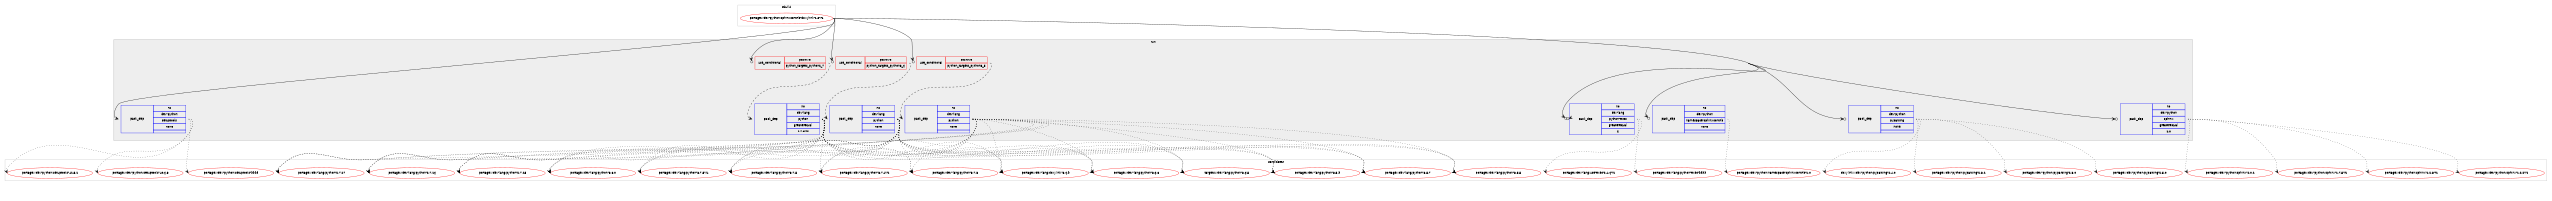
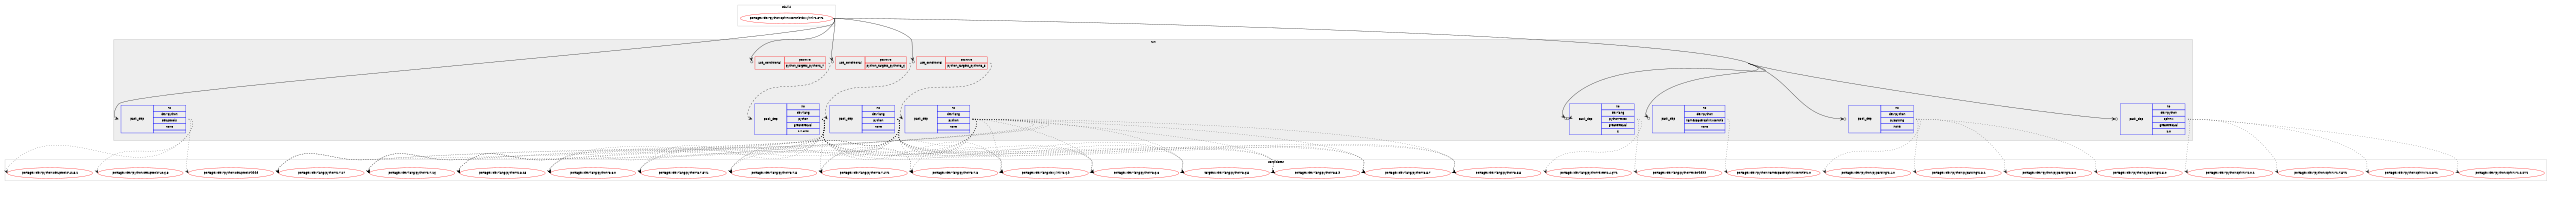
(503, 173) -> (503, 173)
(1589, 173) -> (1589, 173)
(1868, 173) -> (1868, 173)
